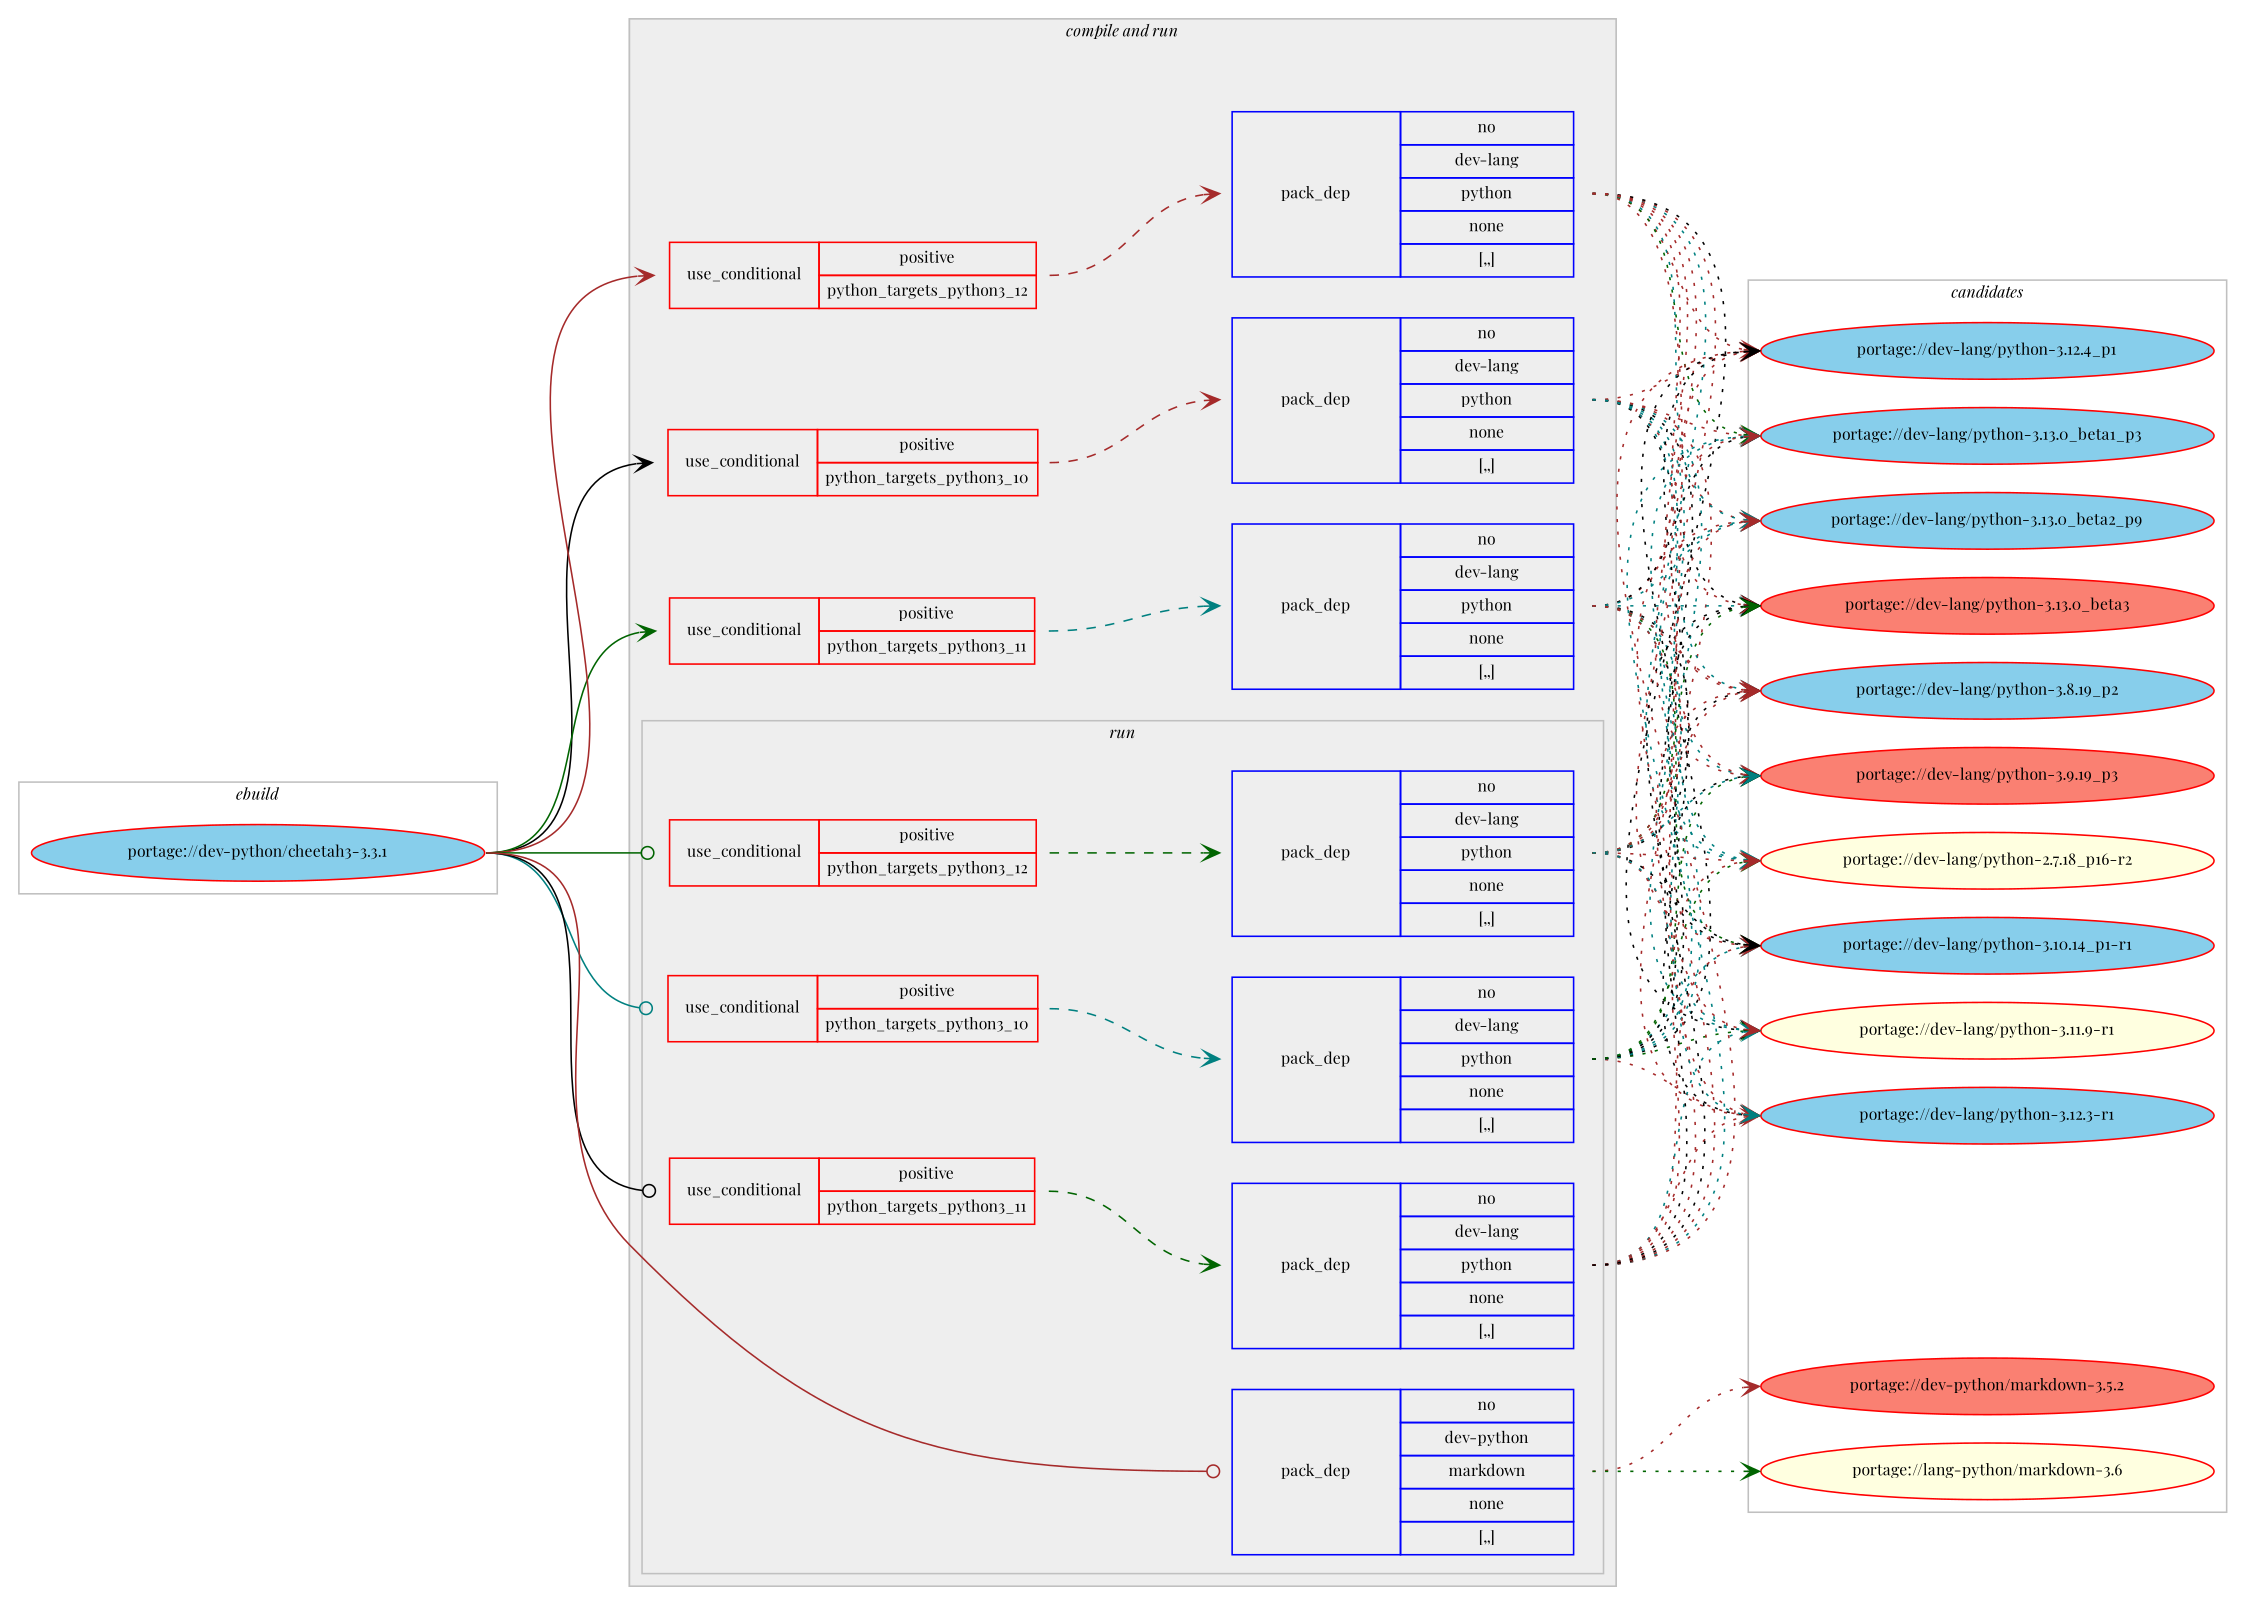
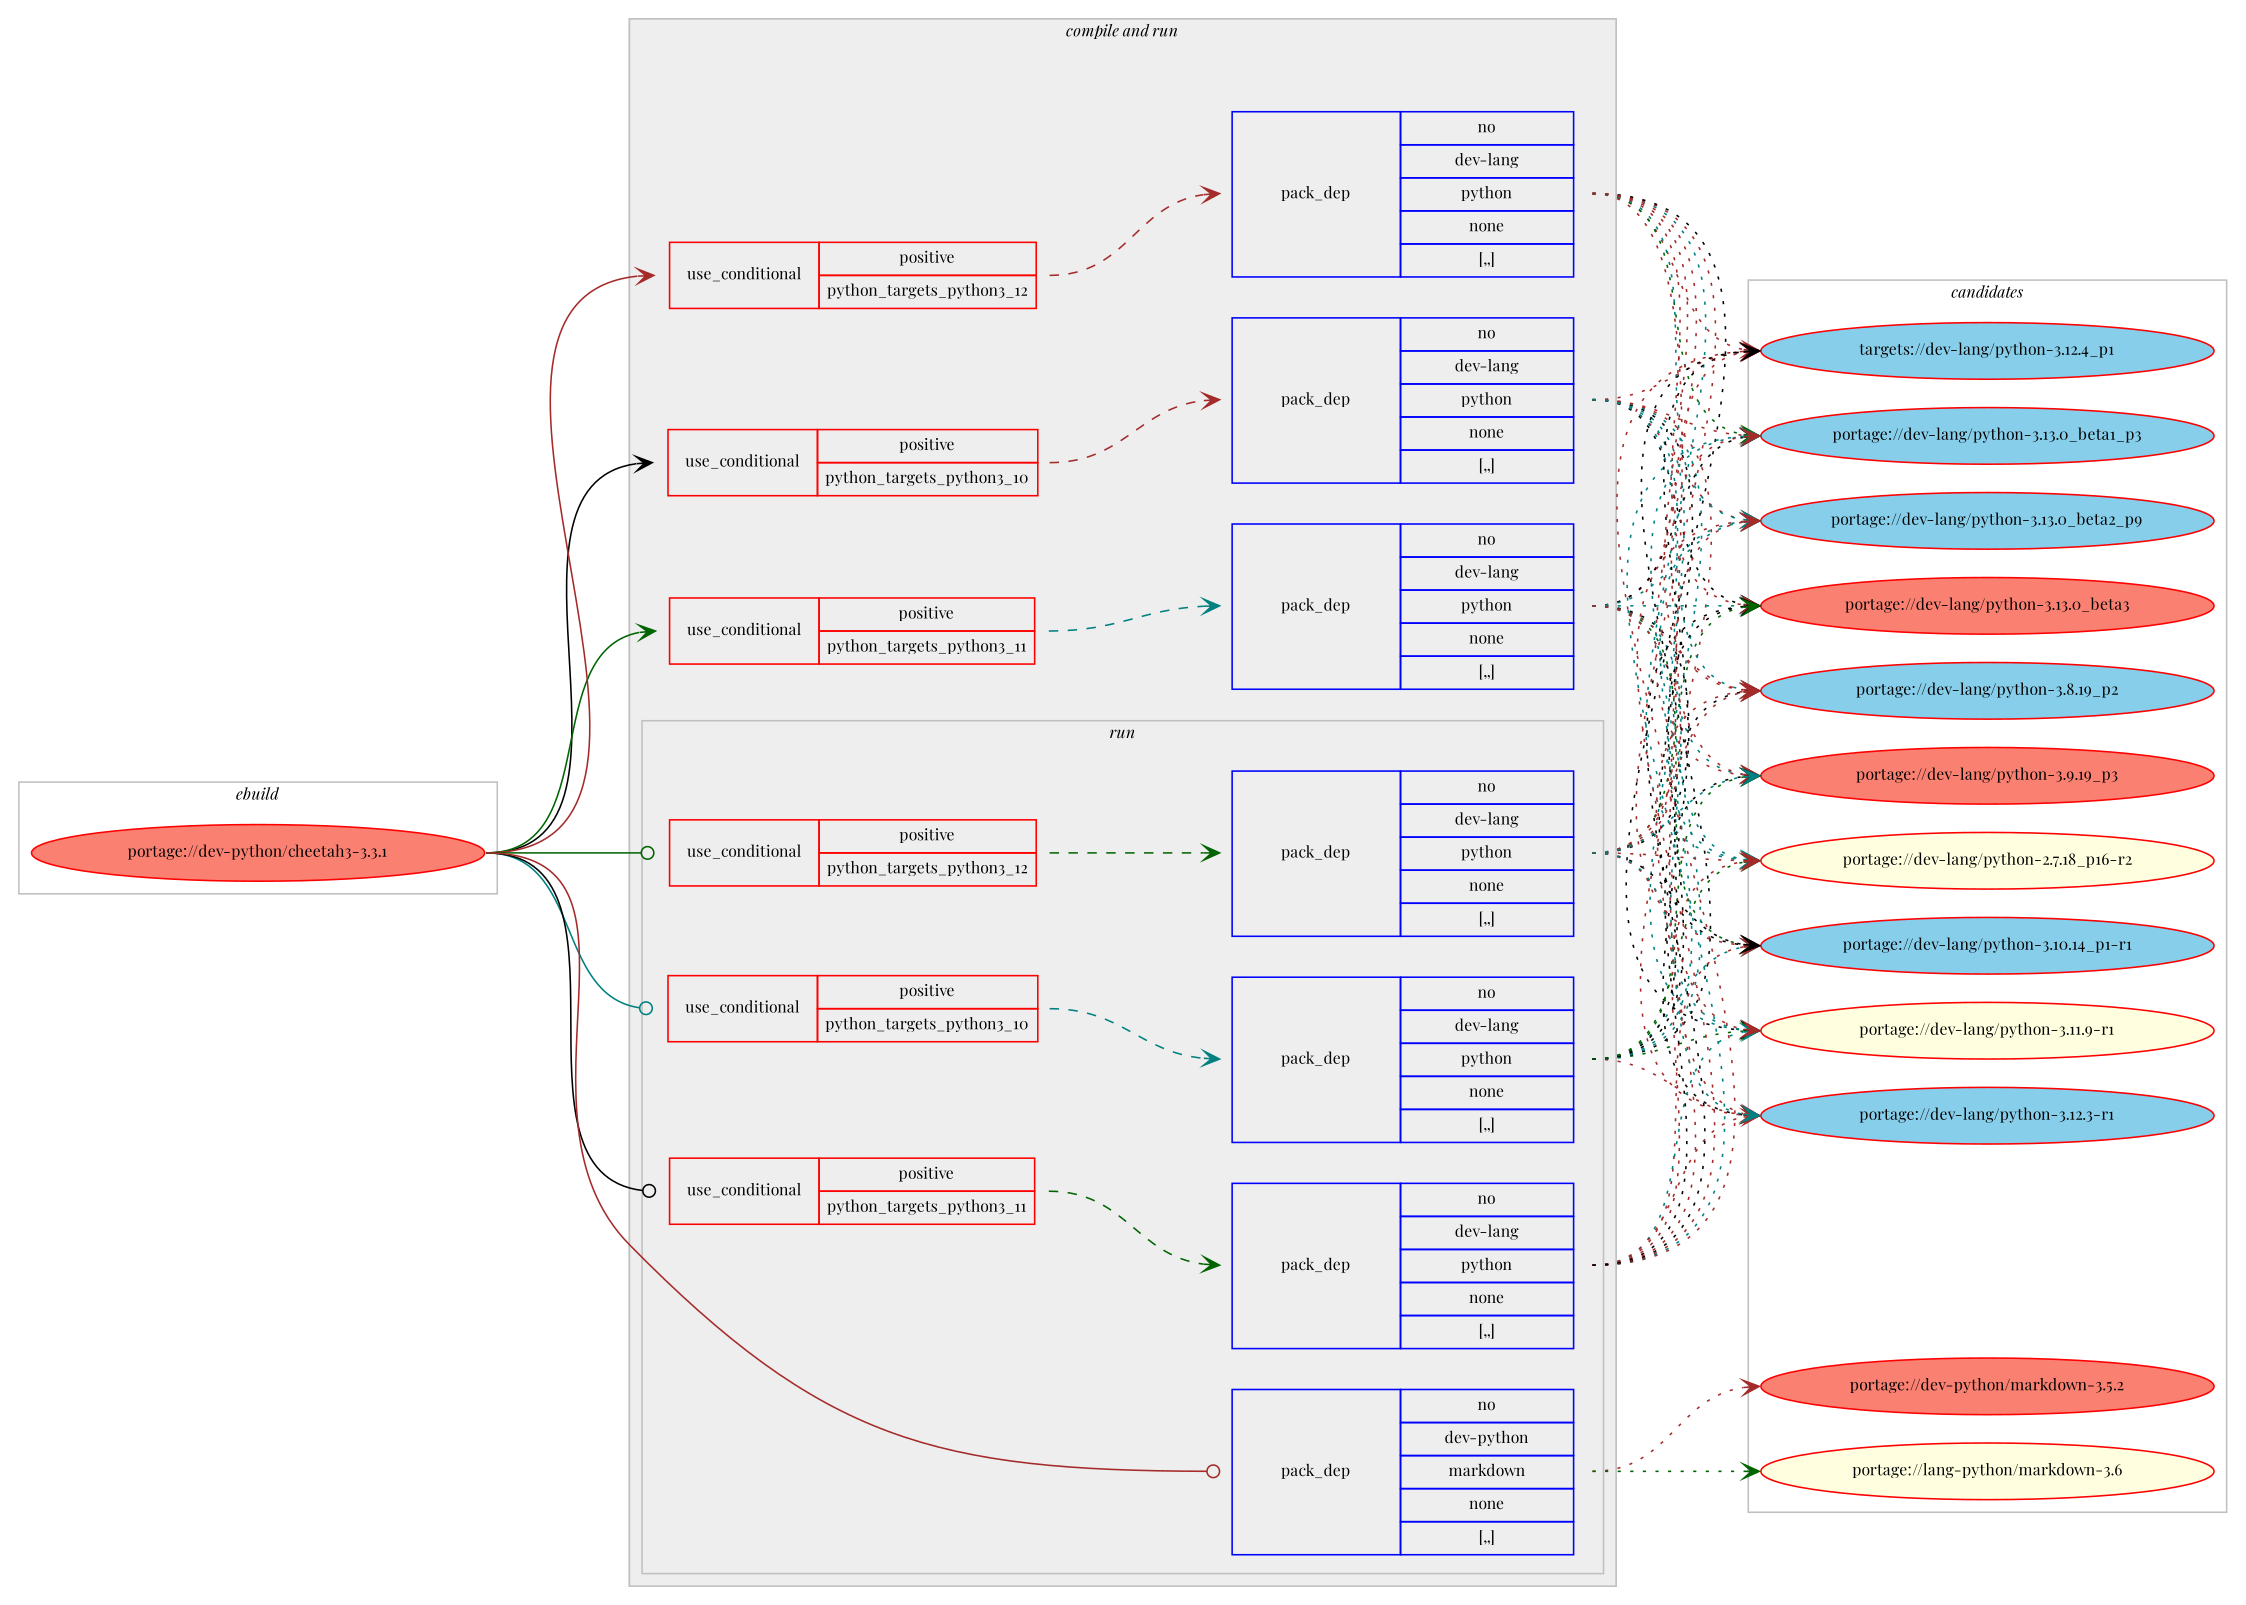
(1987, 351) -> (1987, 351)
(258, 853) -> (258, 853)
